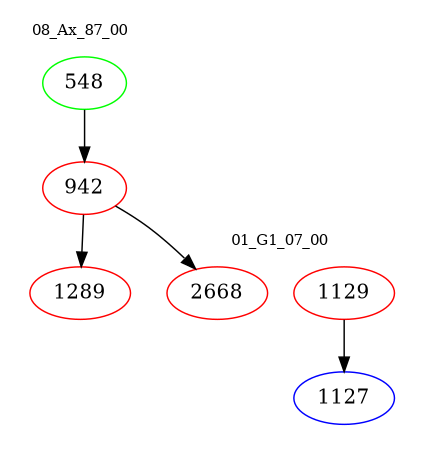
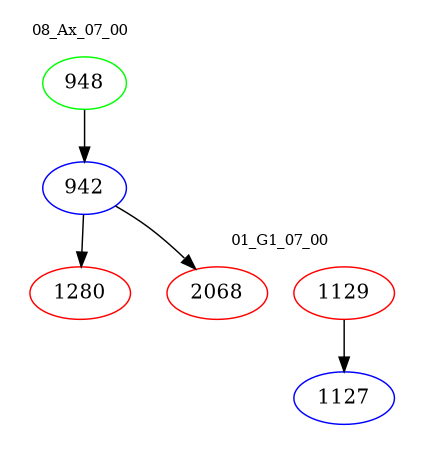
(80, 31) -> (80, 31)
(85, 83) -> (85, 83)
(85, 188) -> (85, 188)
(80, 293) -> (80, 293)
(217, 293) -> (217, 293)
